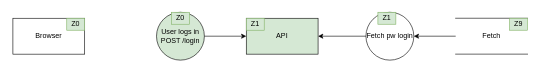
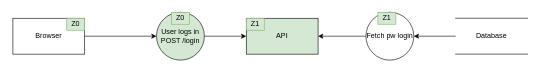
(519, 24) -> none
none -> (151, 36)
(492, 36) -> (492, 36)
